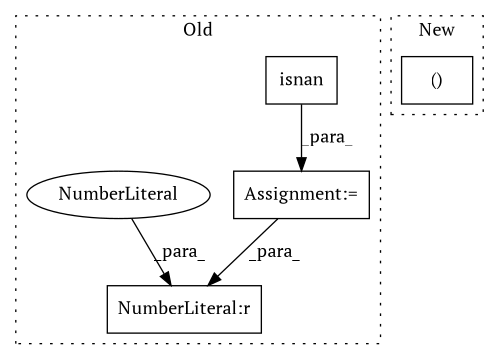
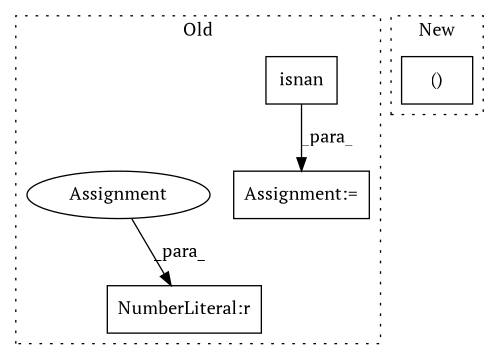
(118, 195) -> (118, 195)
(248, 248) -> none
